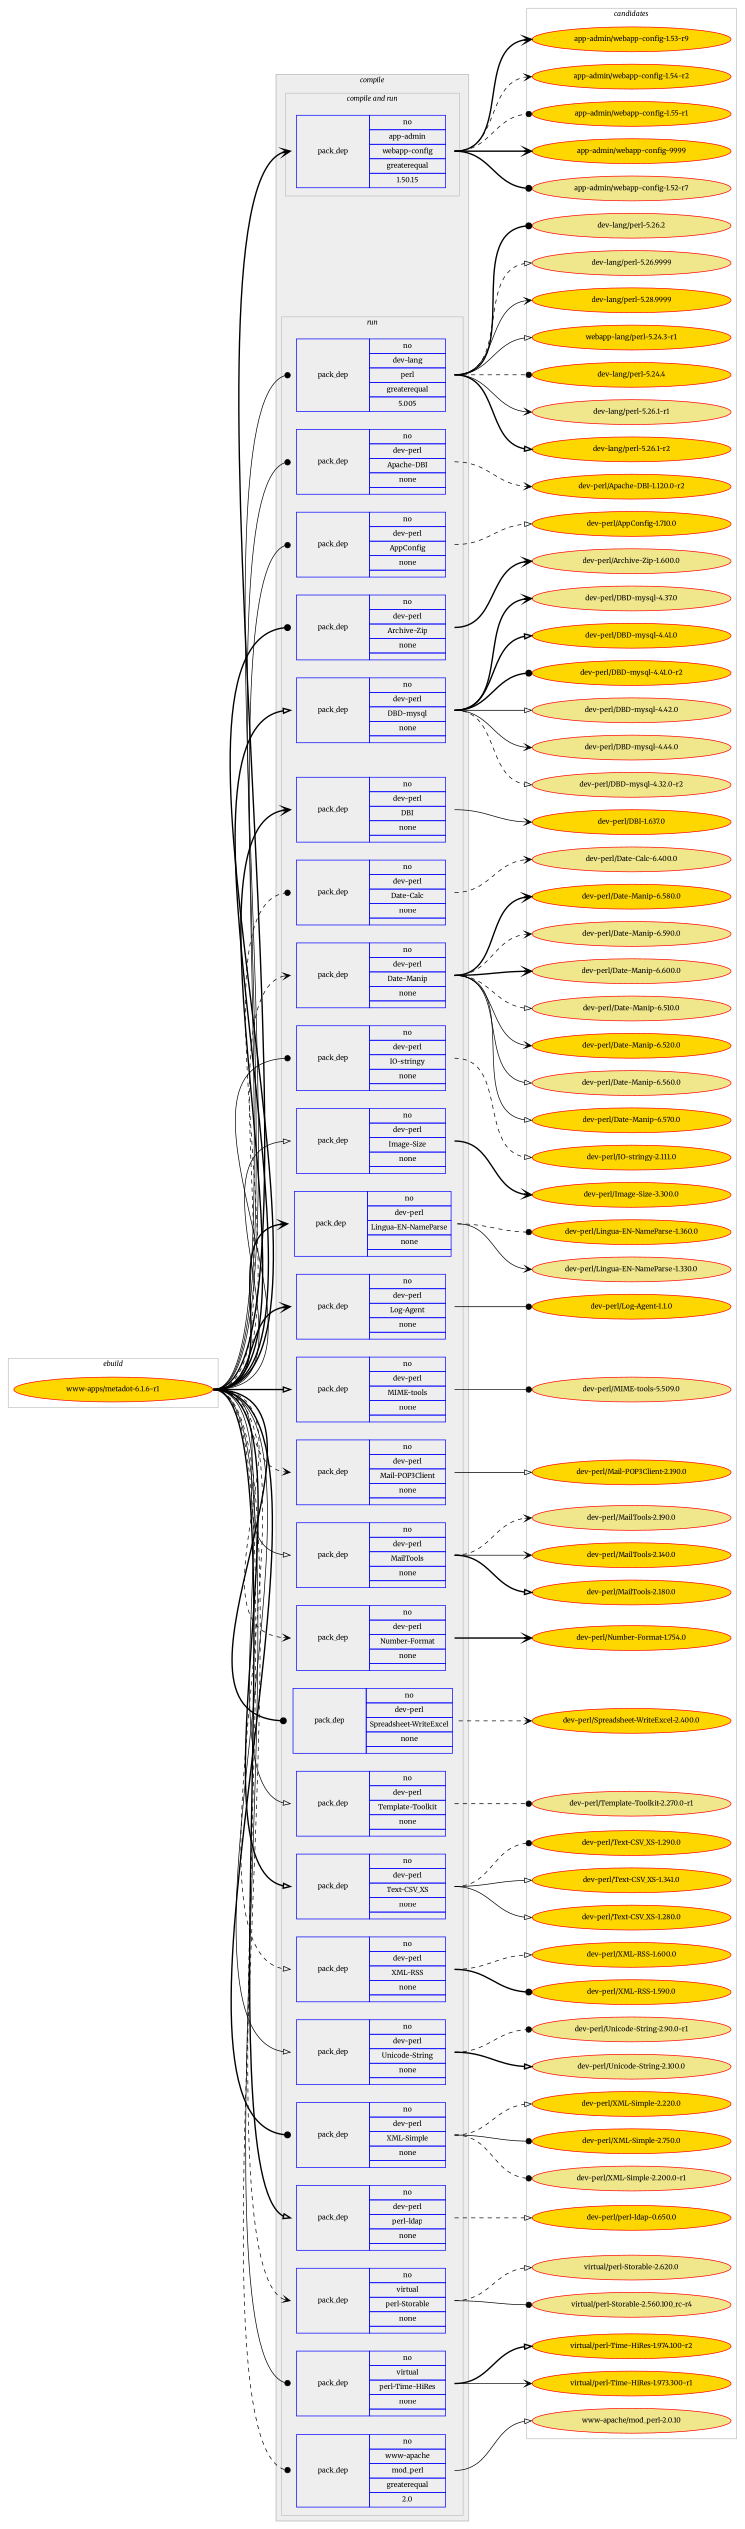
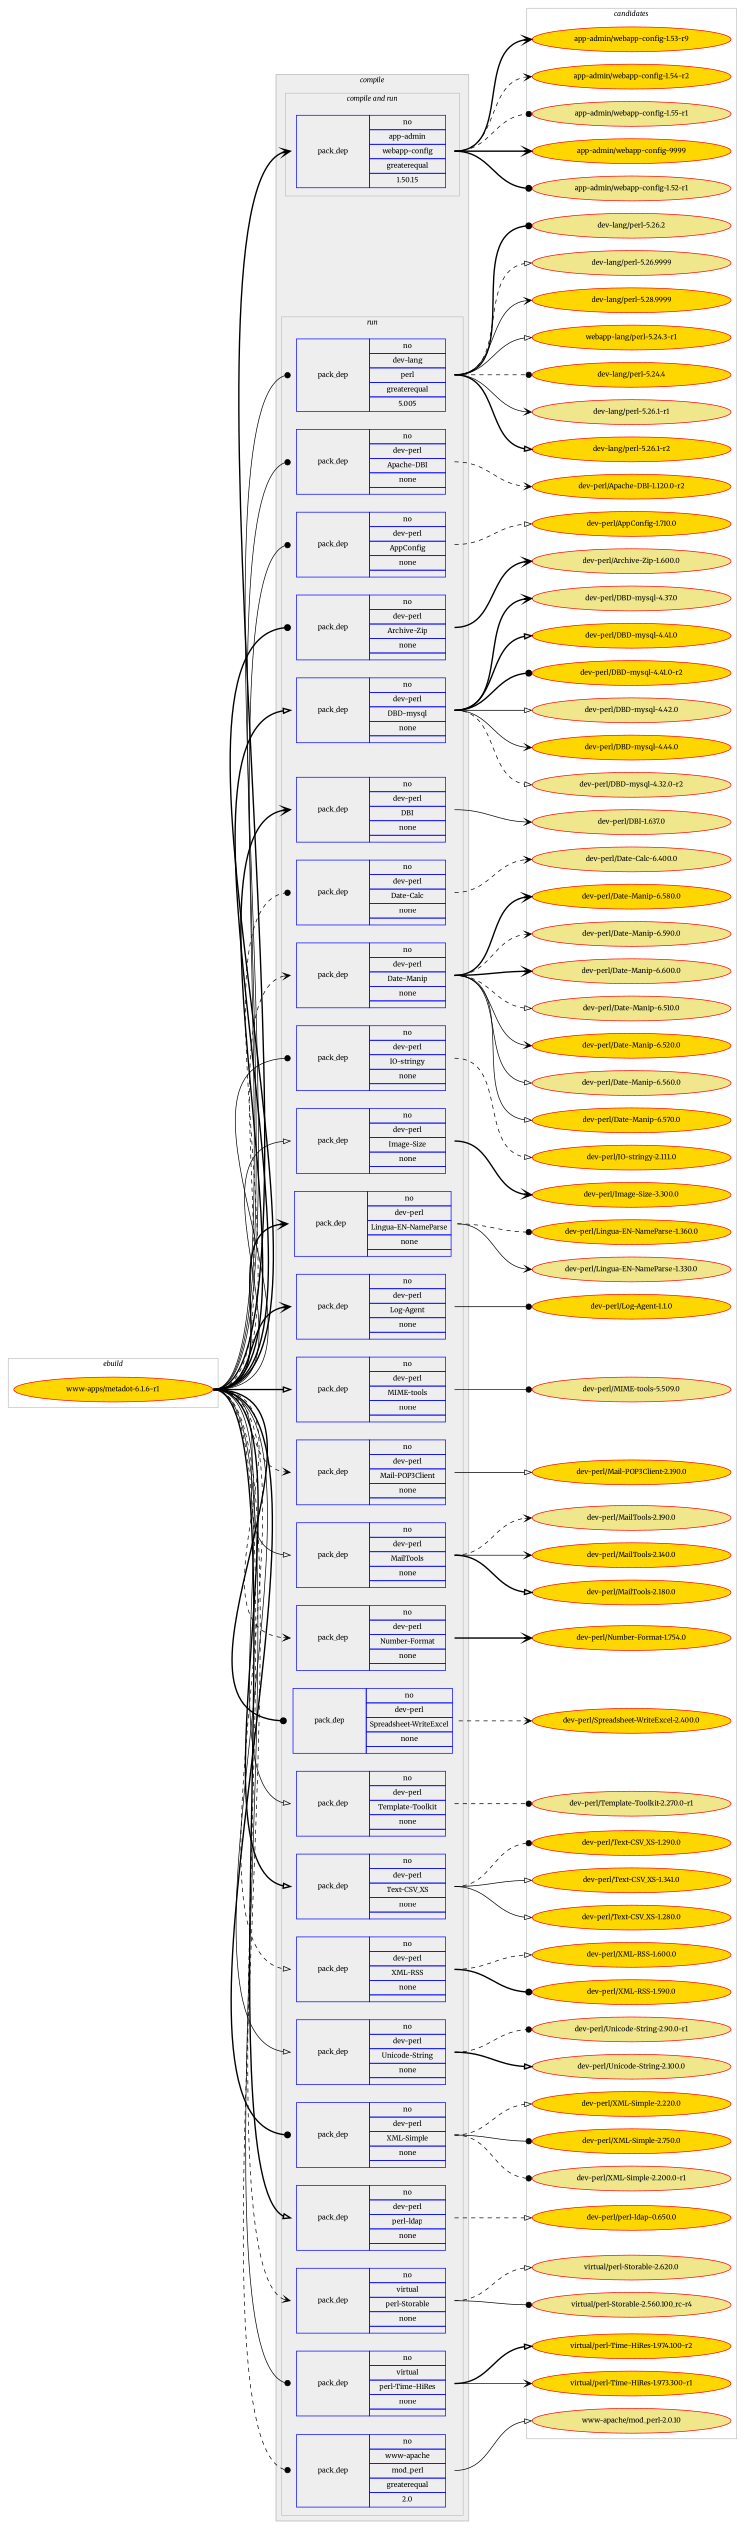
(632, 114) -> (632, 114)
(632, 188) -> (632, 188)
(632, 748) -> (632, 748)
(632, 822) -> (632, 822)
